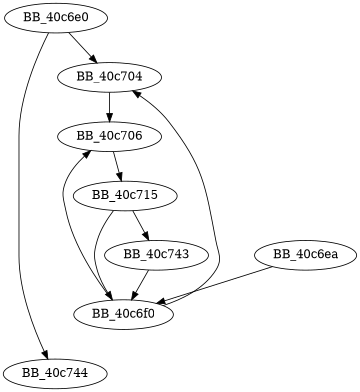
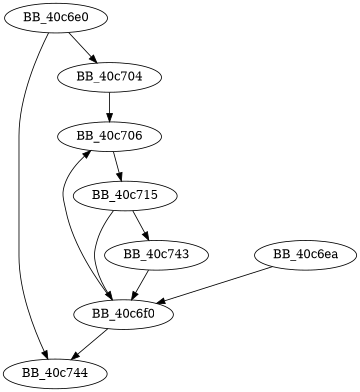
(209, 204) -> (93, 341)
